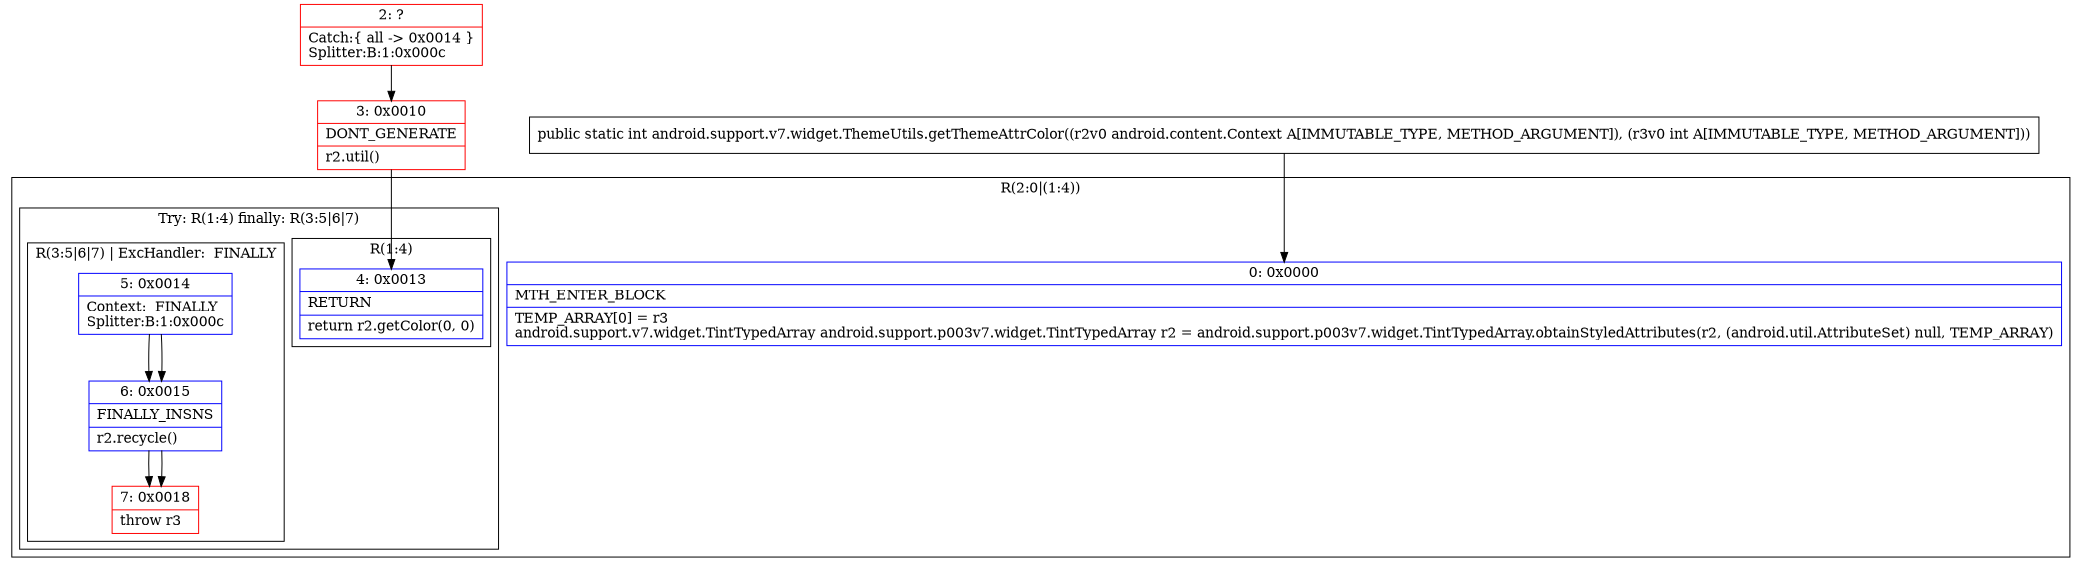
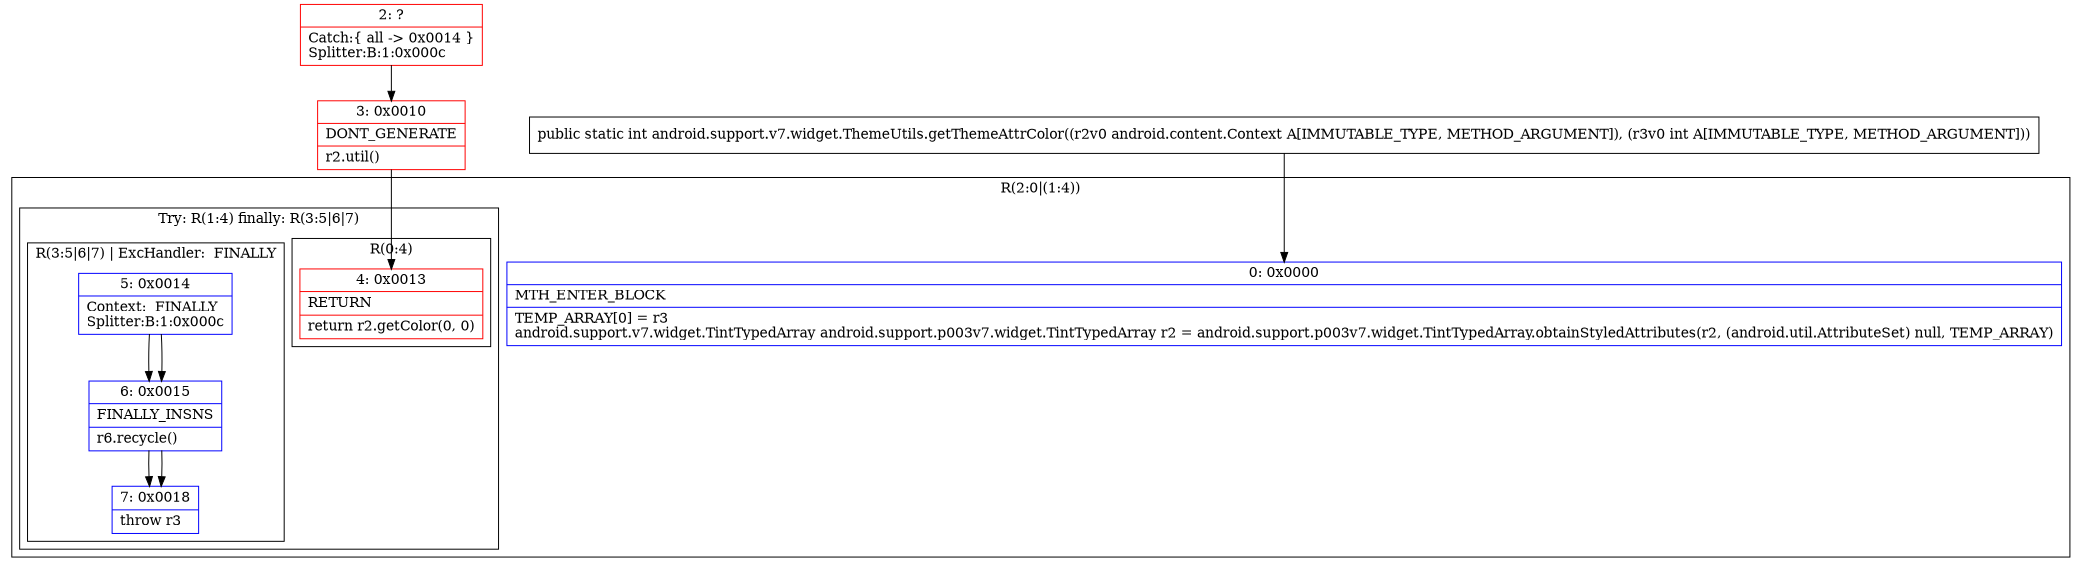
(391, 250) -> (391, 250)
(391, 304) -> (391, 304)
(137, 439) -> (137, 439)
(155, 510) -> (155, 510)
